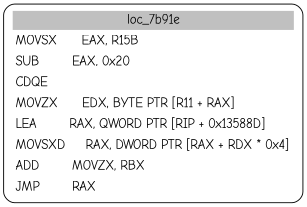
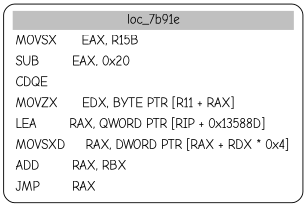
(80, 166) -> (71, 166)
